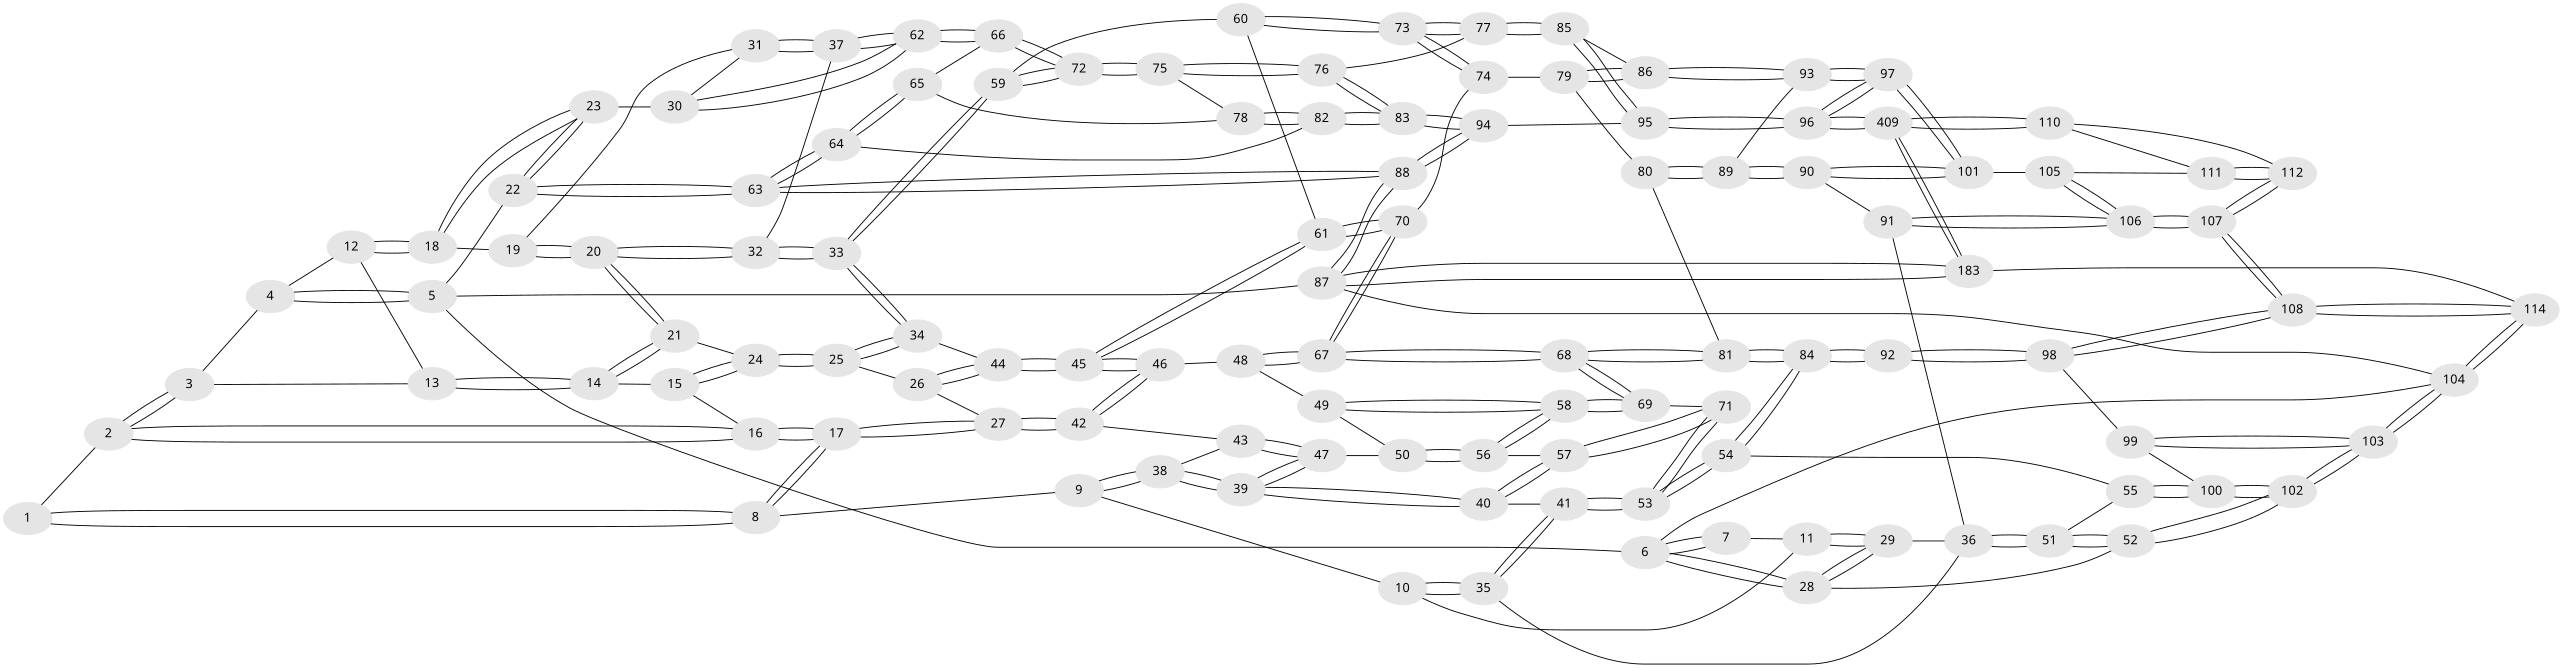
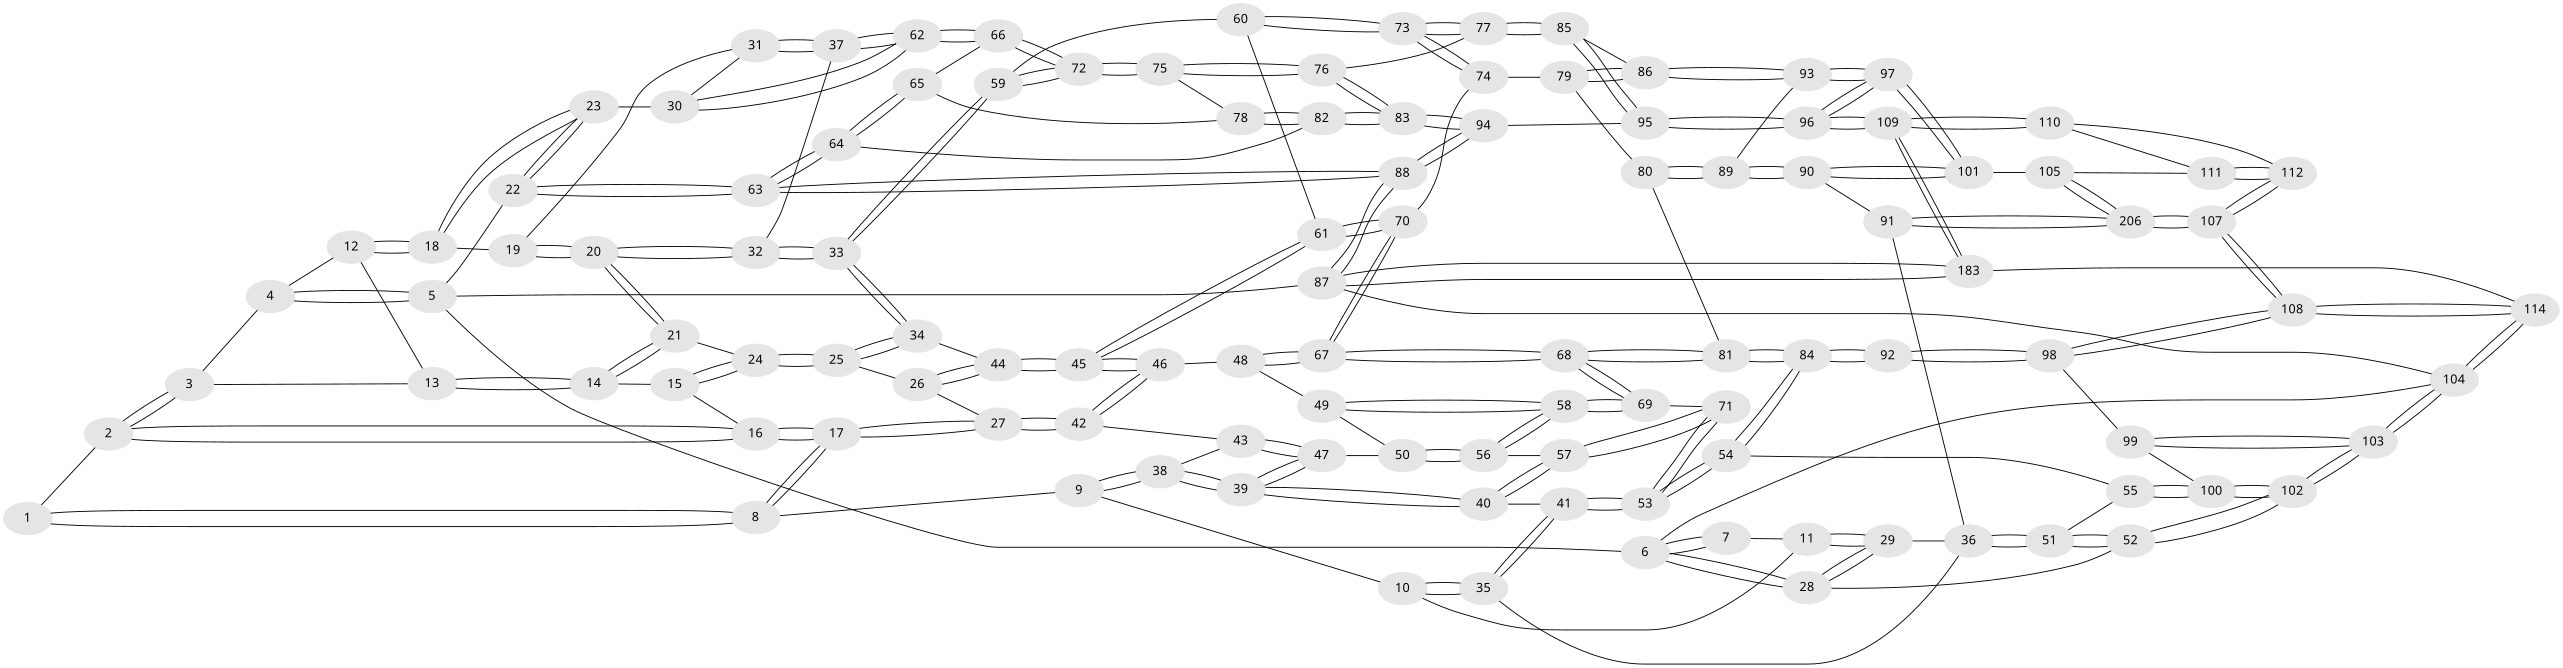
(1888, 123) -> (1888, 123)
(2131, 222) -> (2131, 222)
